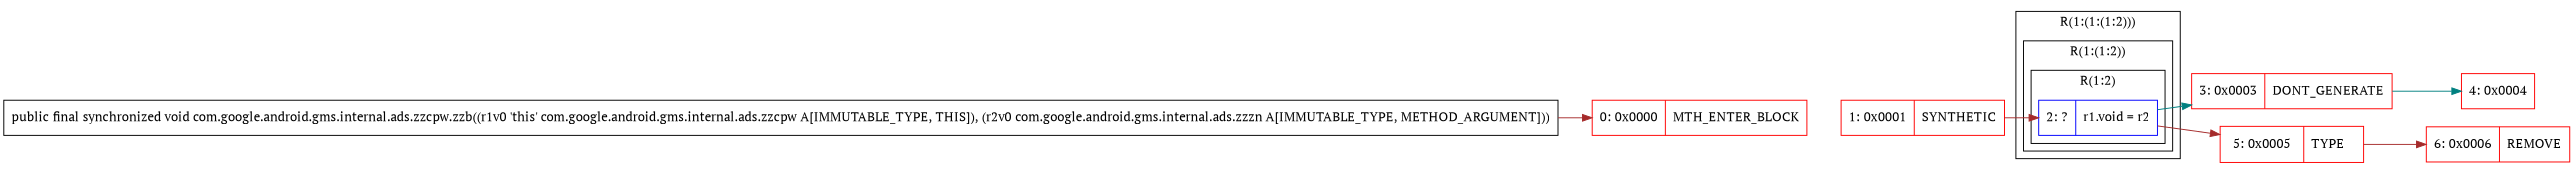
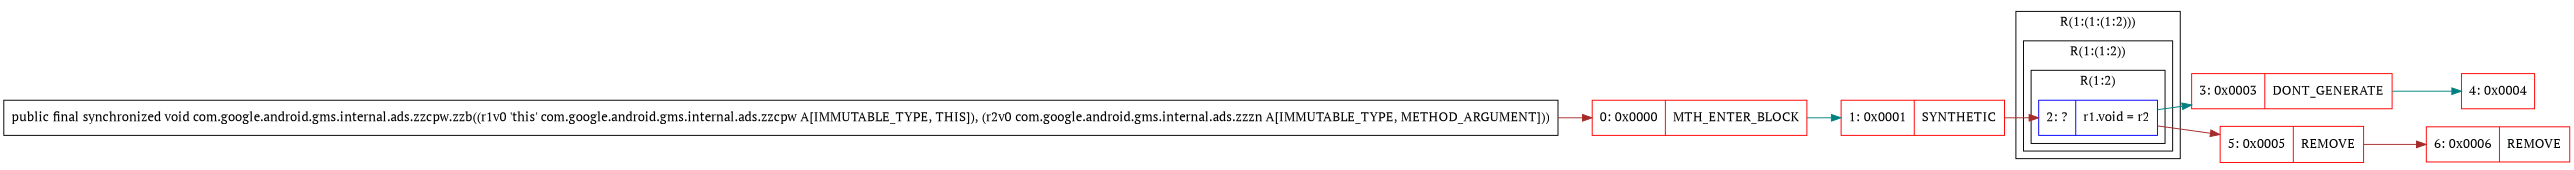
none -> (1819, 118)
(2328, 144) -> (2328, 144)
